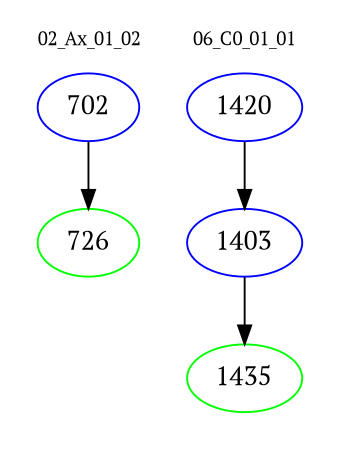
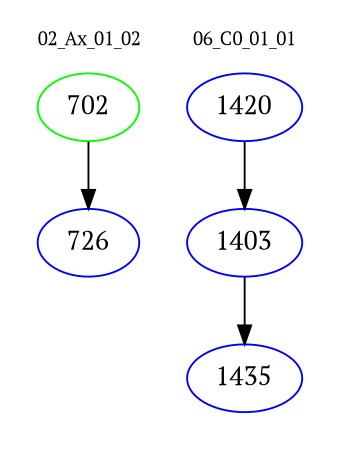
(88, 107) -> (88, 107)
(88, 243) -> (88, 243)
(245, 378) -> (245, 378)
